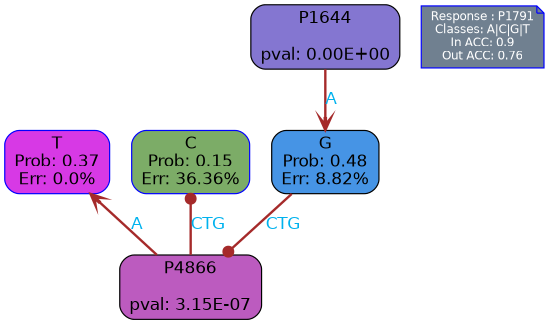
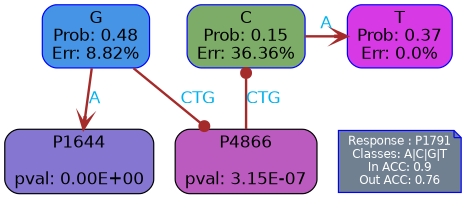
(325, 94) -> (88, 93)
(325, 162) -> (96, 36)
(128, 228) -> (320, 36)
